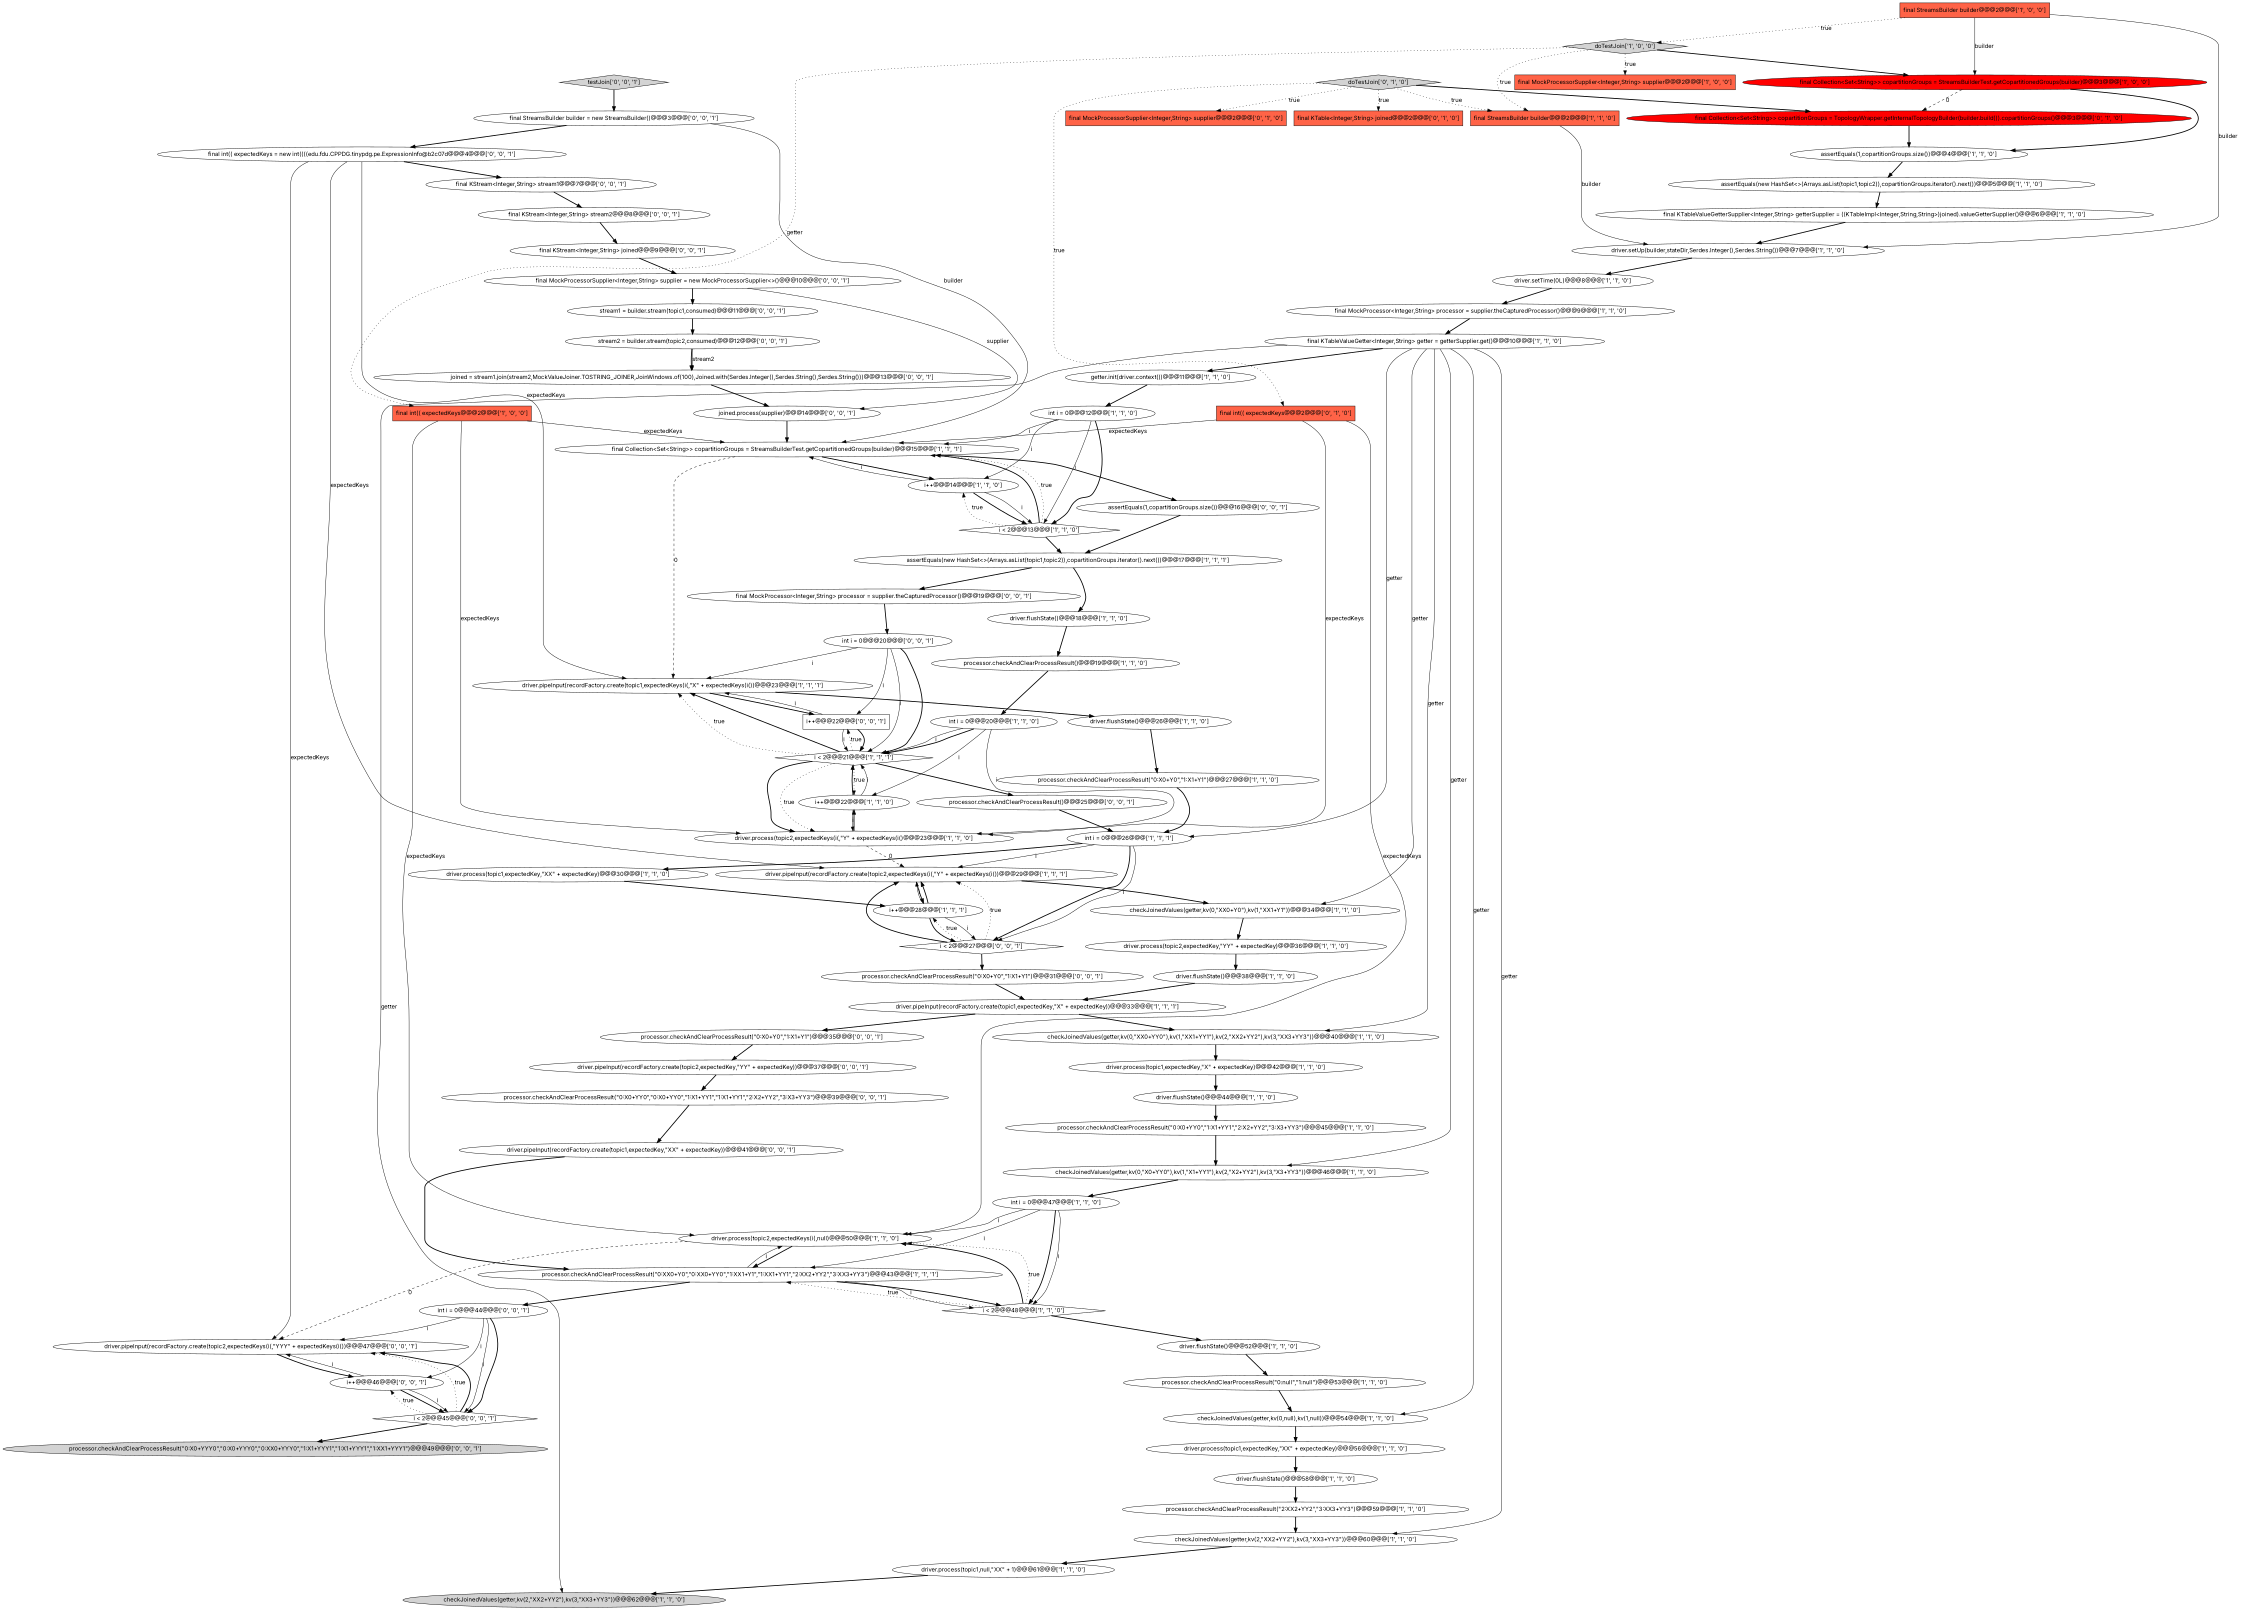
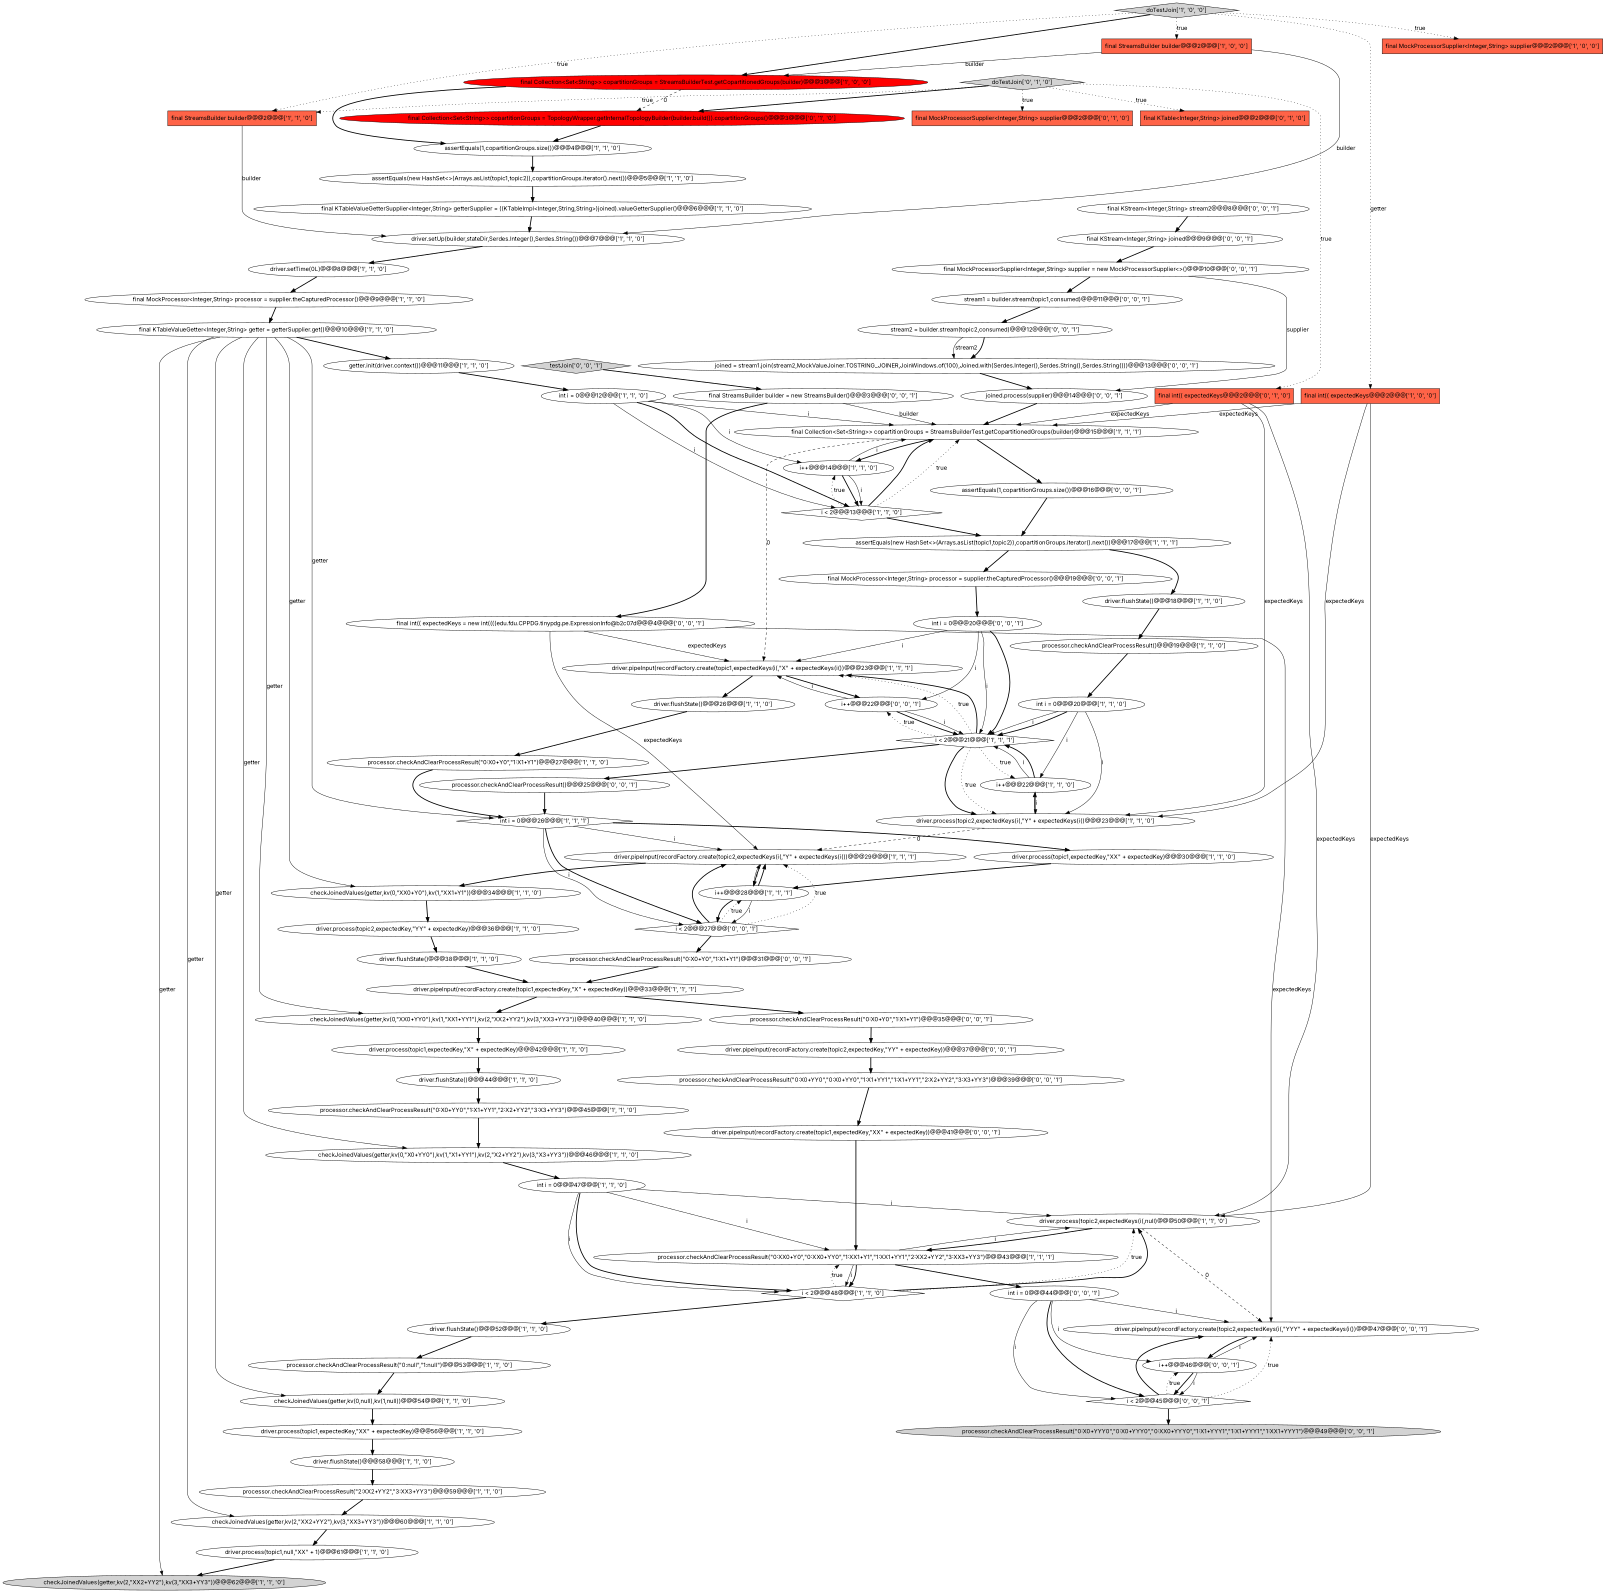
(1783, 30) -> (1177, 26)
(541, 185) -> none
(846, 722) -> (881, 704)
(1129, 839) -> (545, 821)
